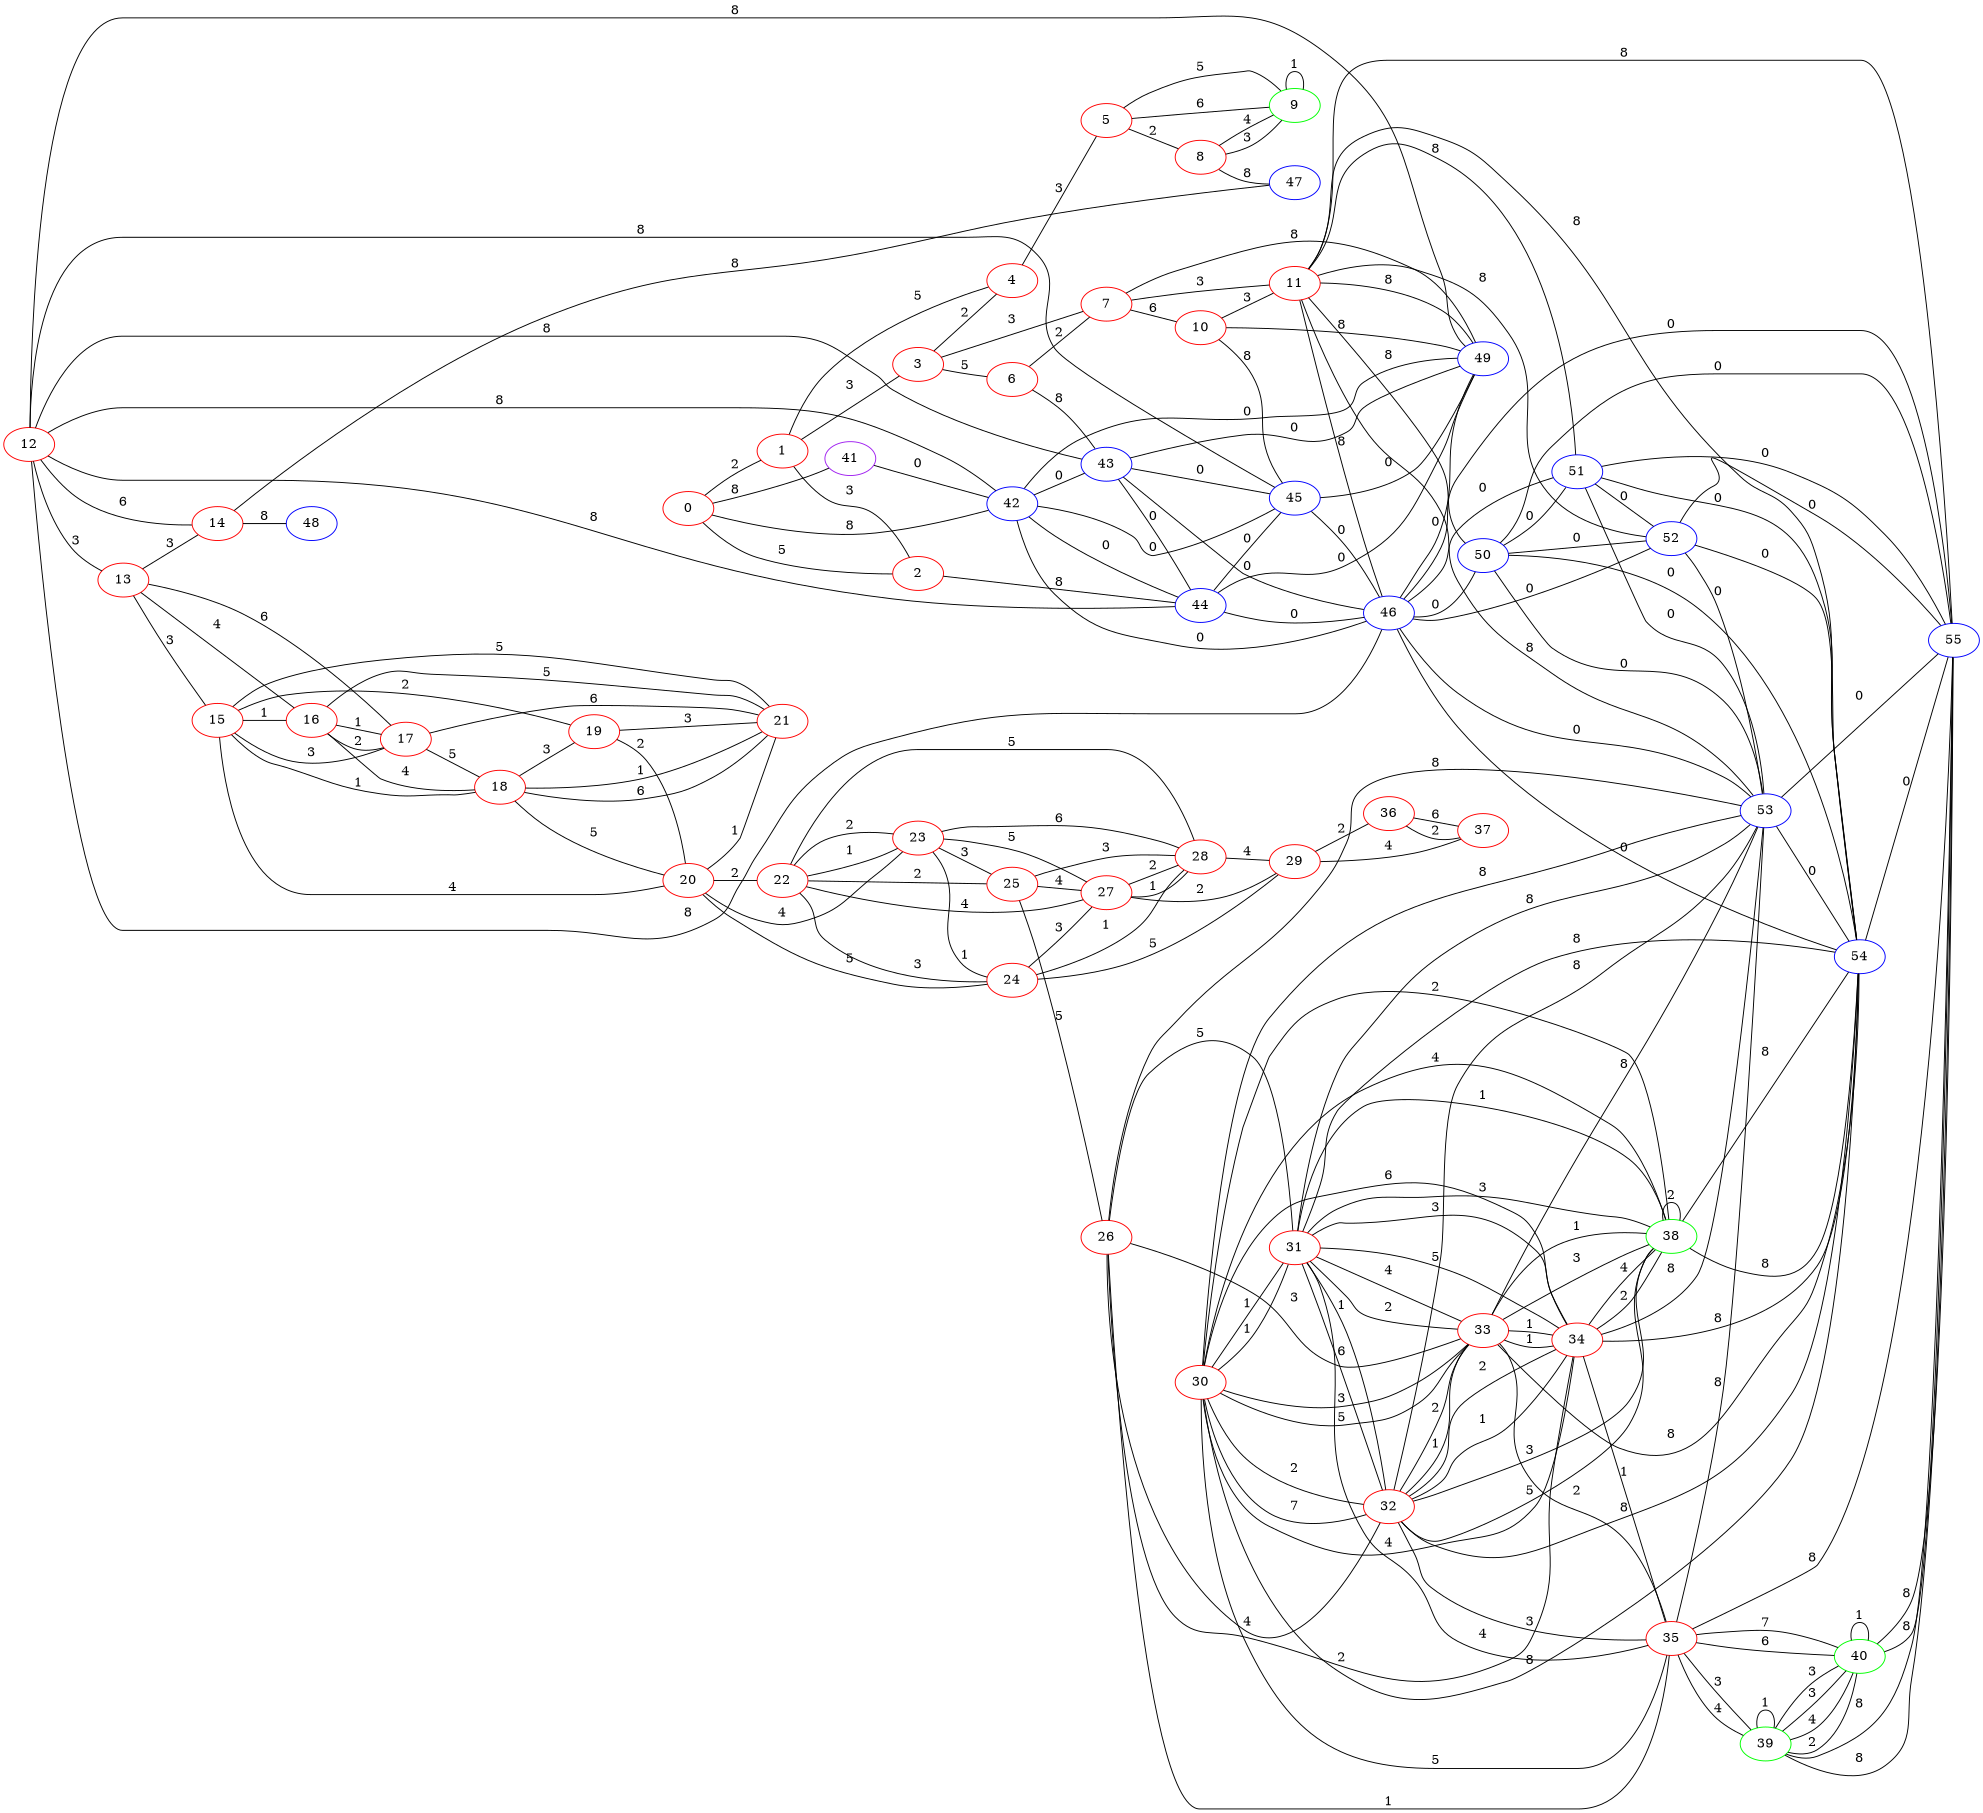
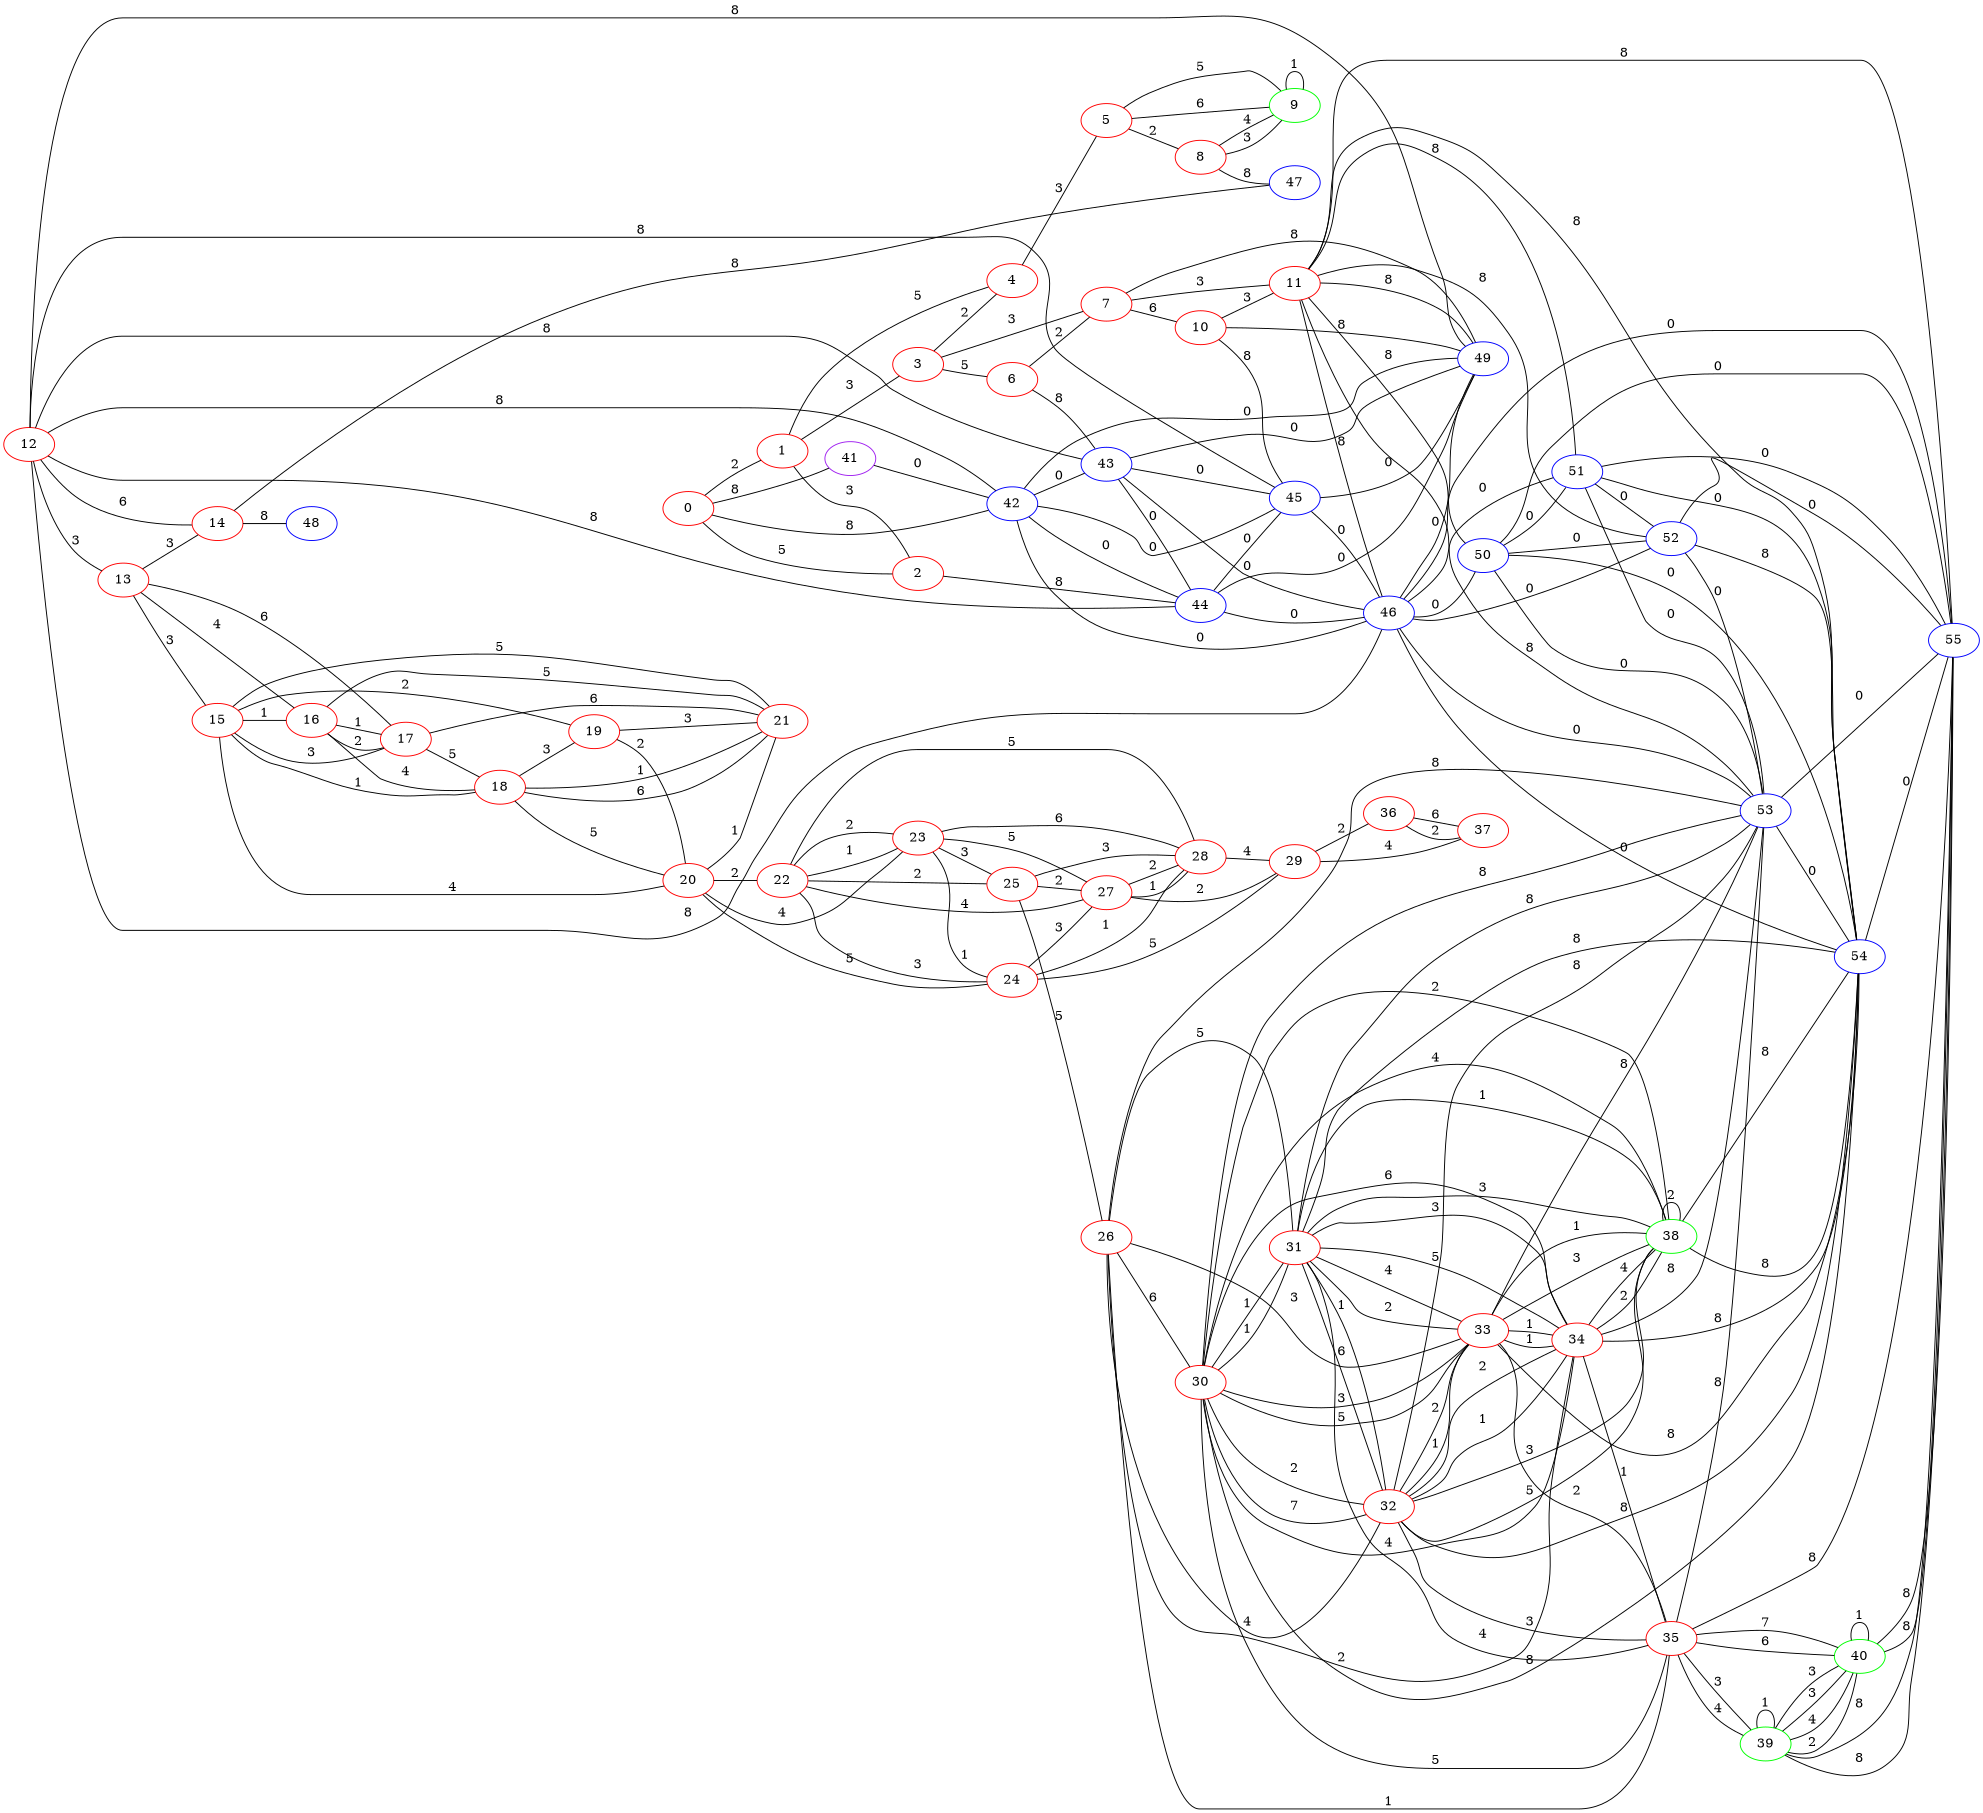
(1766, 554) -> (1766, 554)
(1059, 881) -> (1059, 881)
none -> (1154, 1310)
